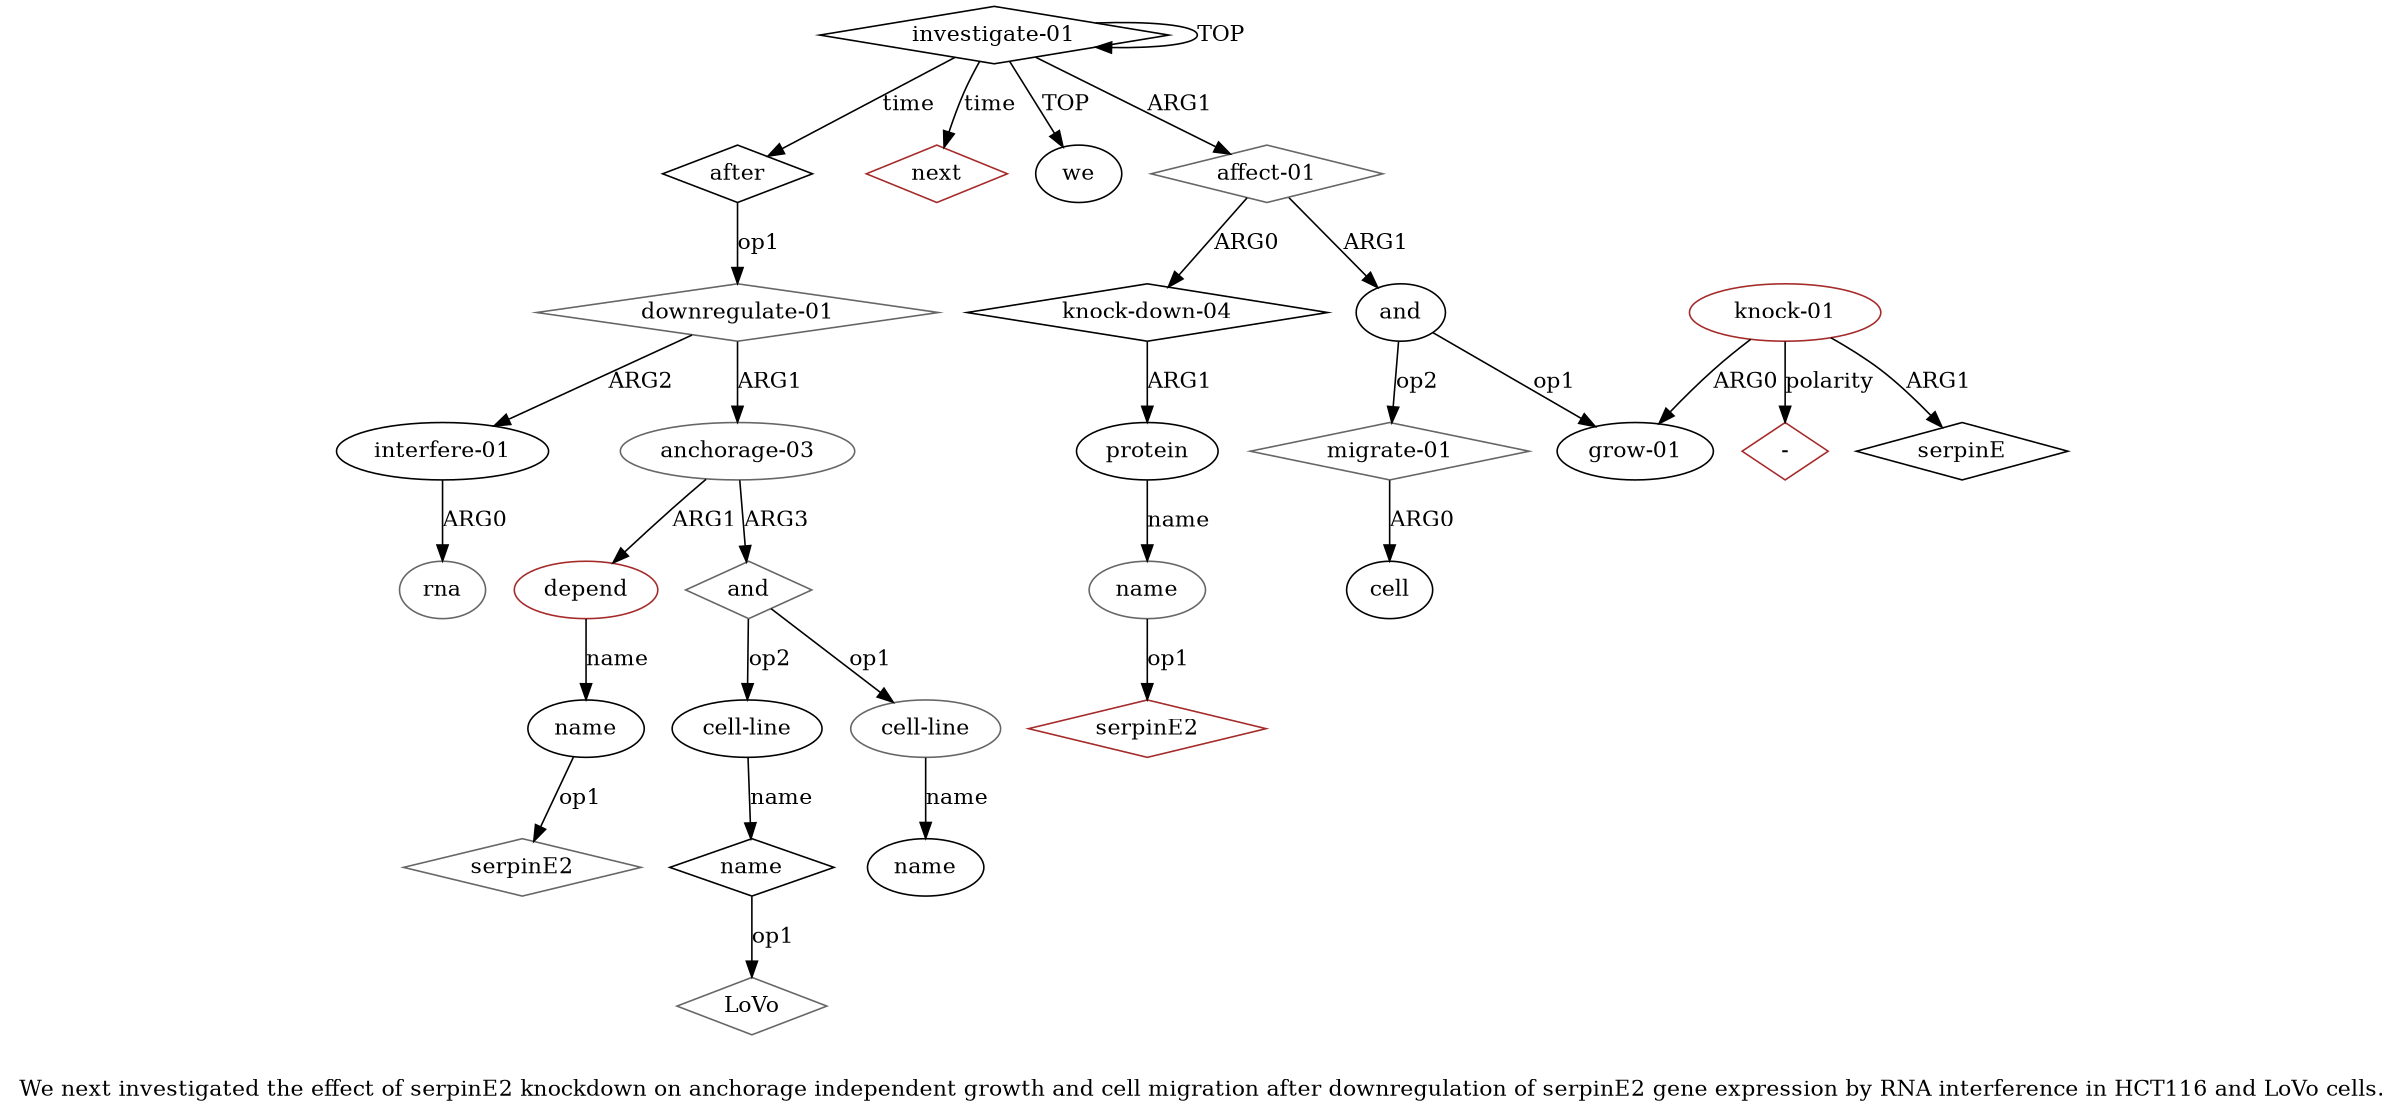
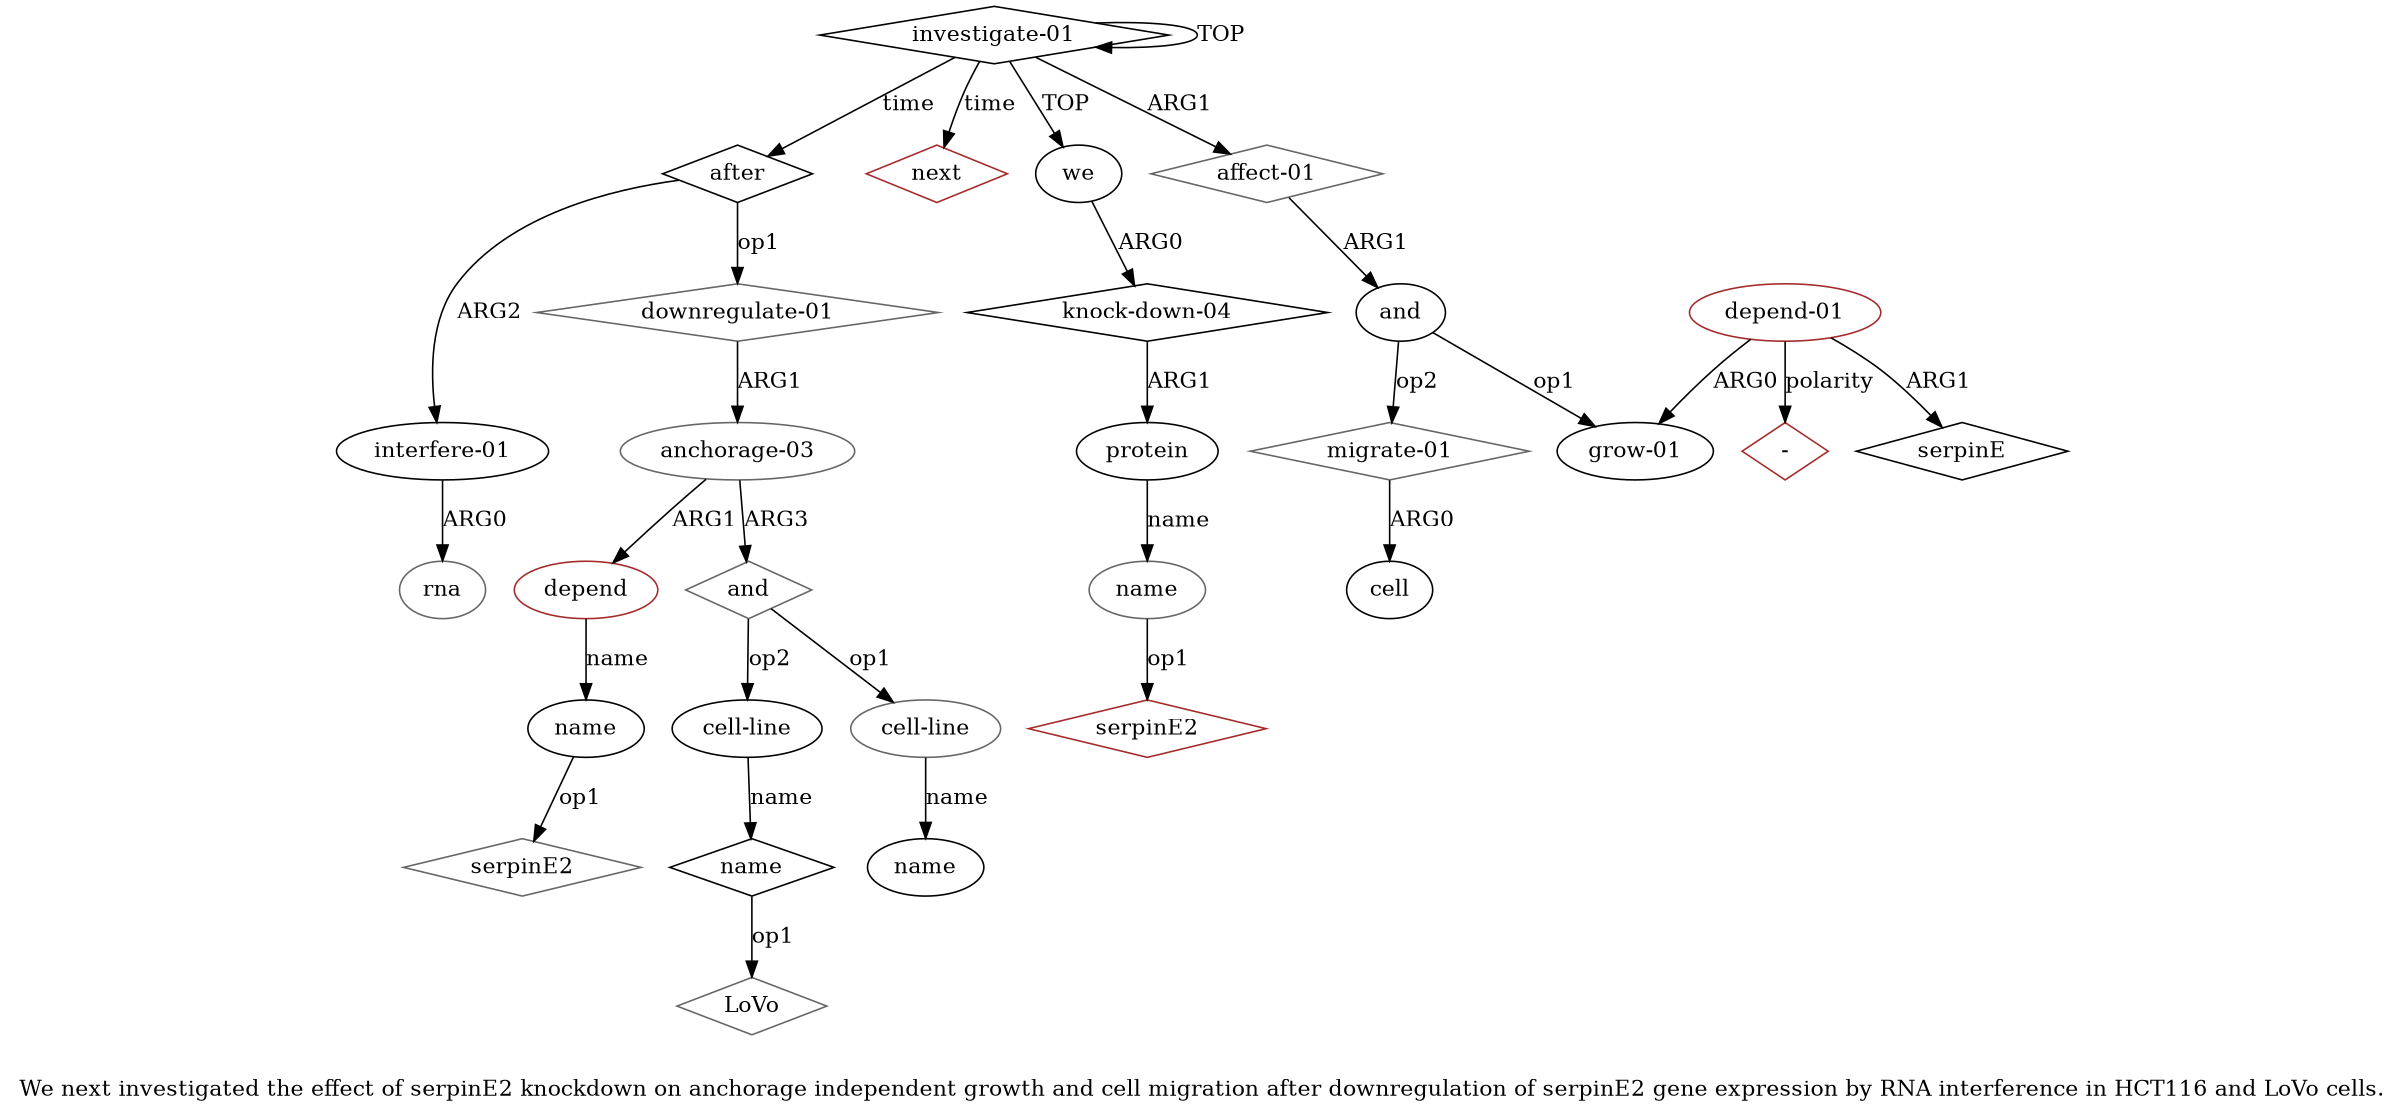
(1213, 236) -> (1110, 236)
(1785, 313) -> (1785, 313)
(601, 377) -> (502, 242)
